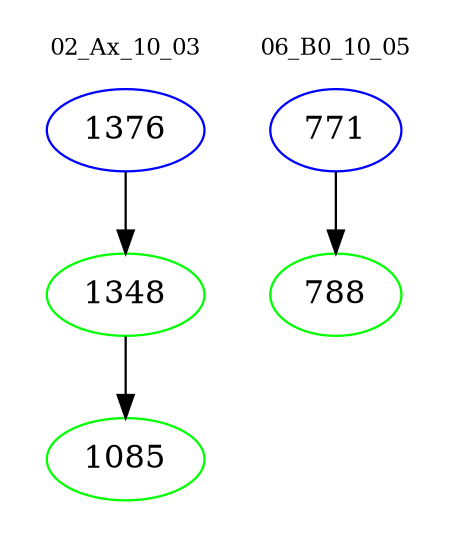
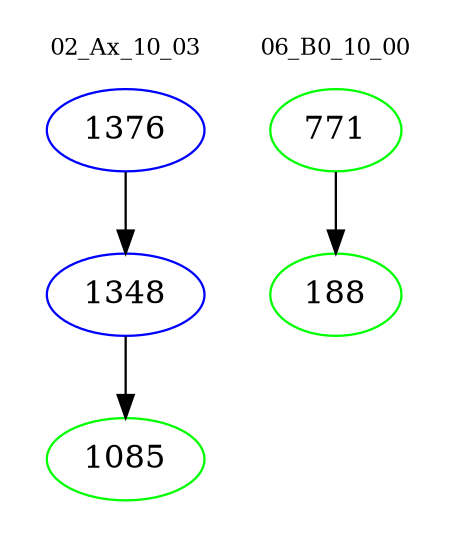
(336, 49) -> (336, 49)
(336, 130) -> (336, 130)
(126, 295) -> (126, 295)
(336, 295) -> (336, 295)
